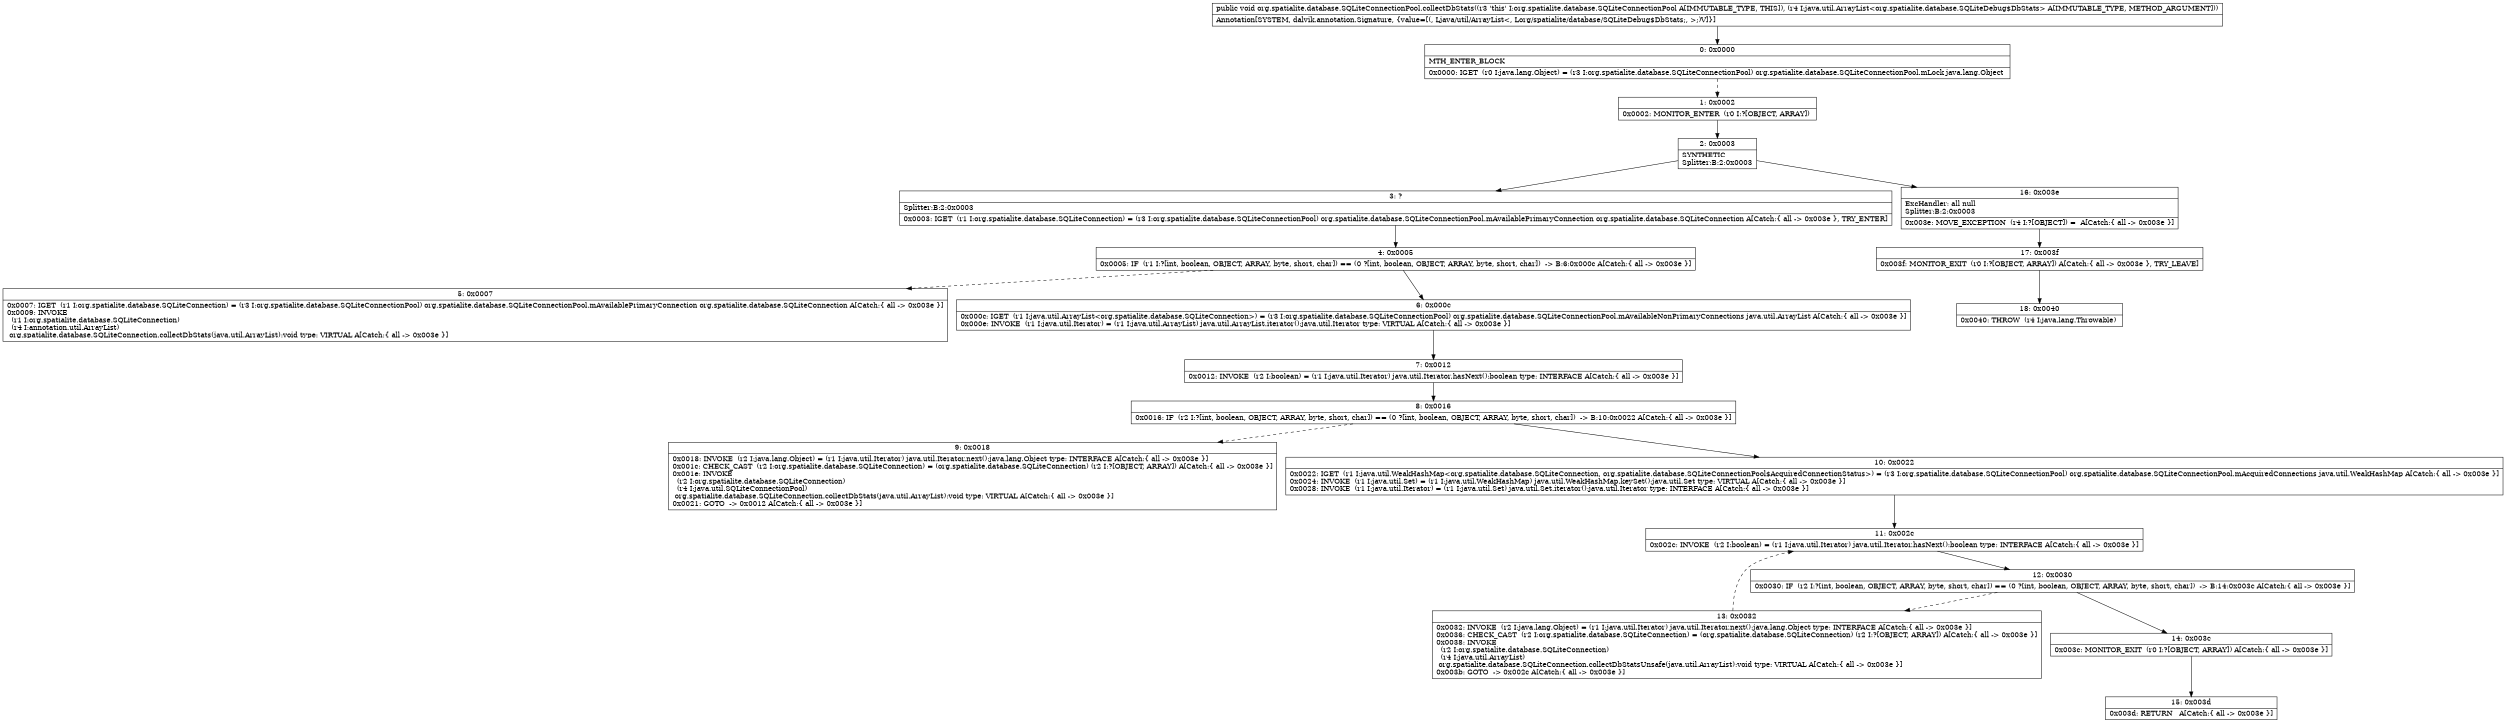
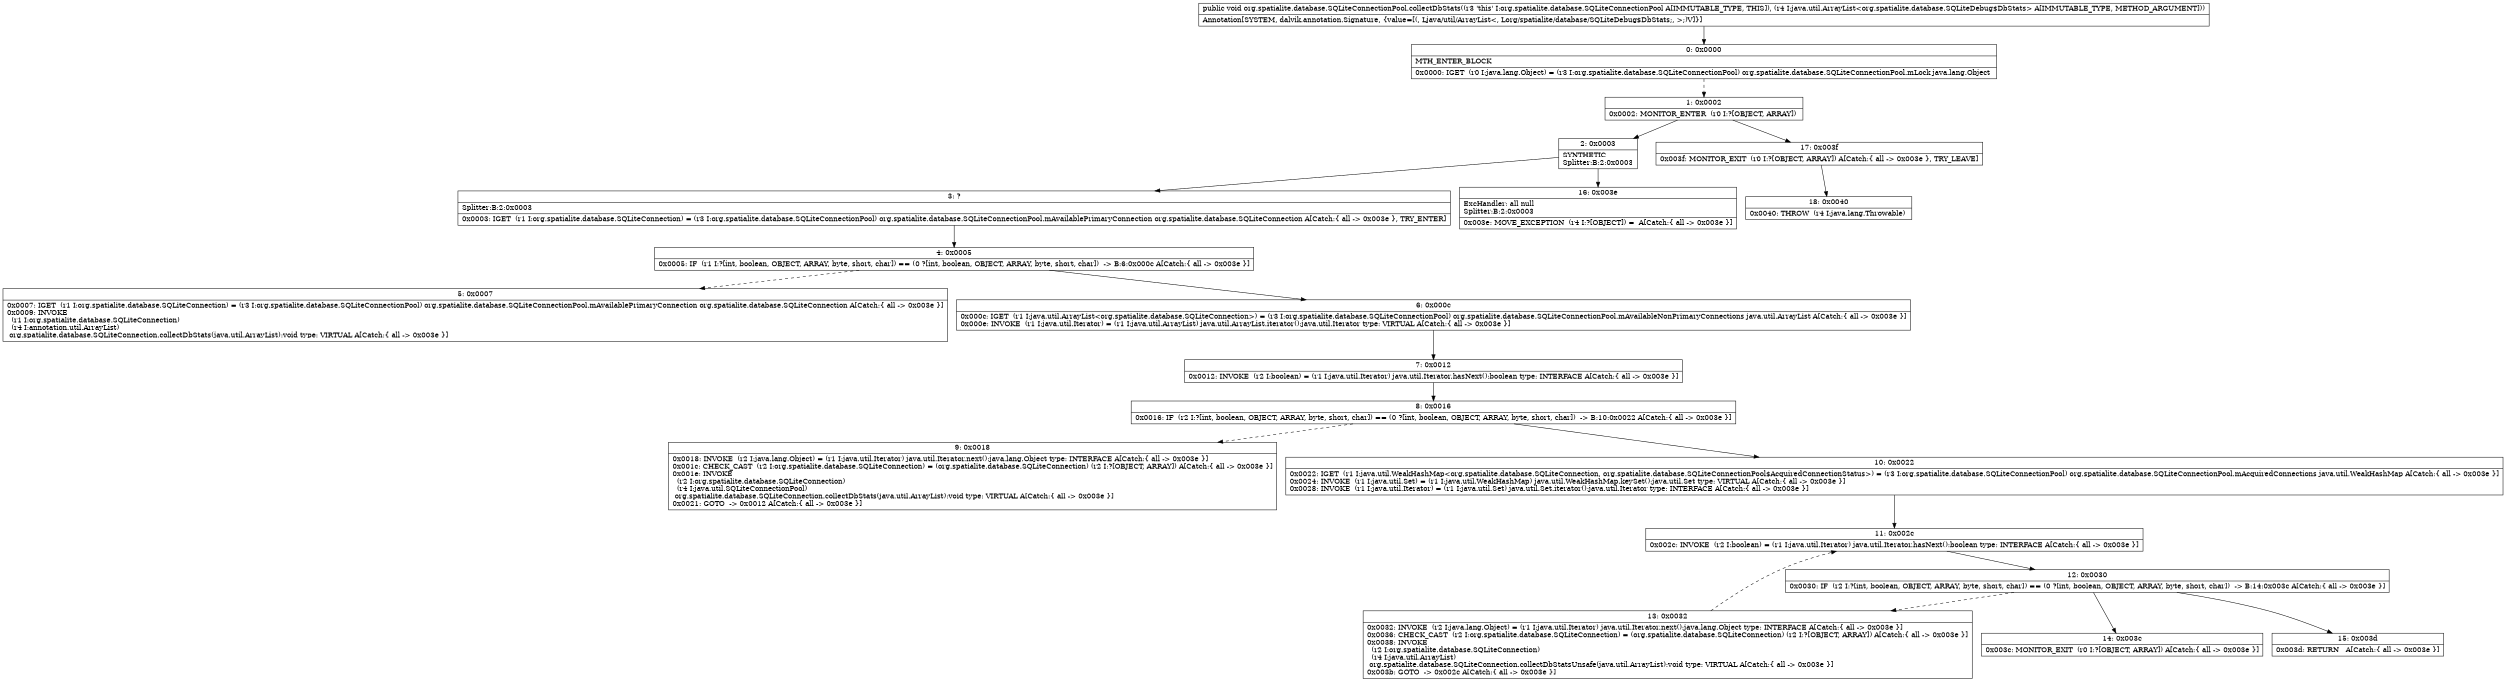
(2040, 236) -> (1759, 130)
(2191, 674) -> (2253, 607)
